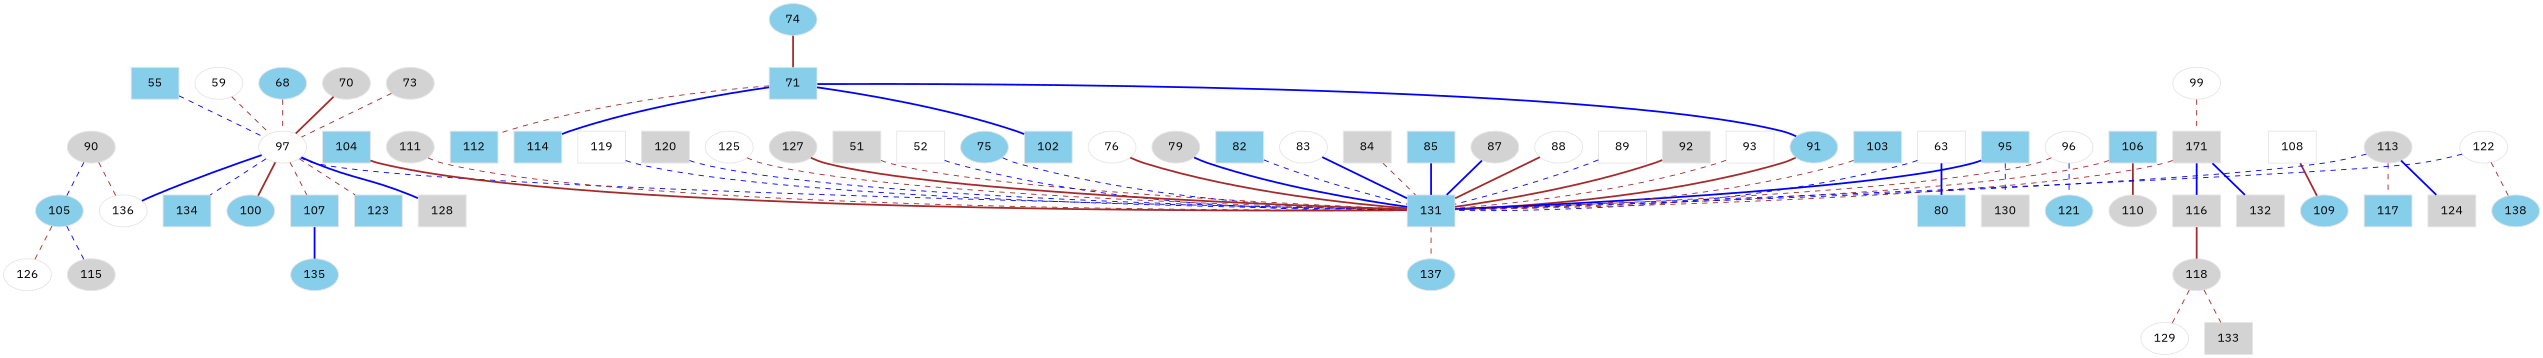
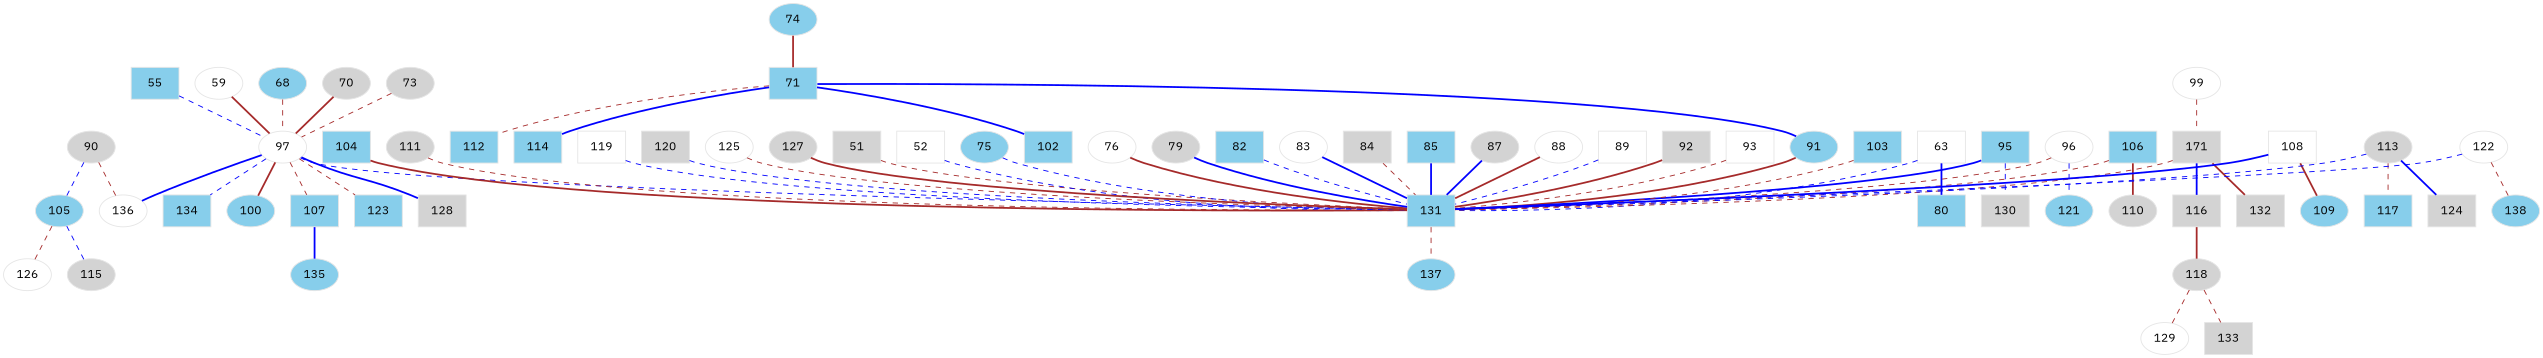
(251, 115) -> (251, 115)
(2232, 182) -> (2232, 182)
none -> (1863, 191)
